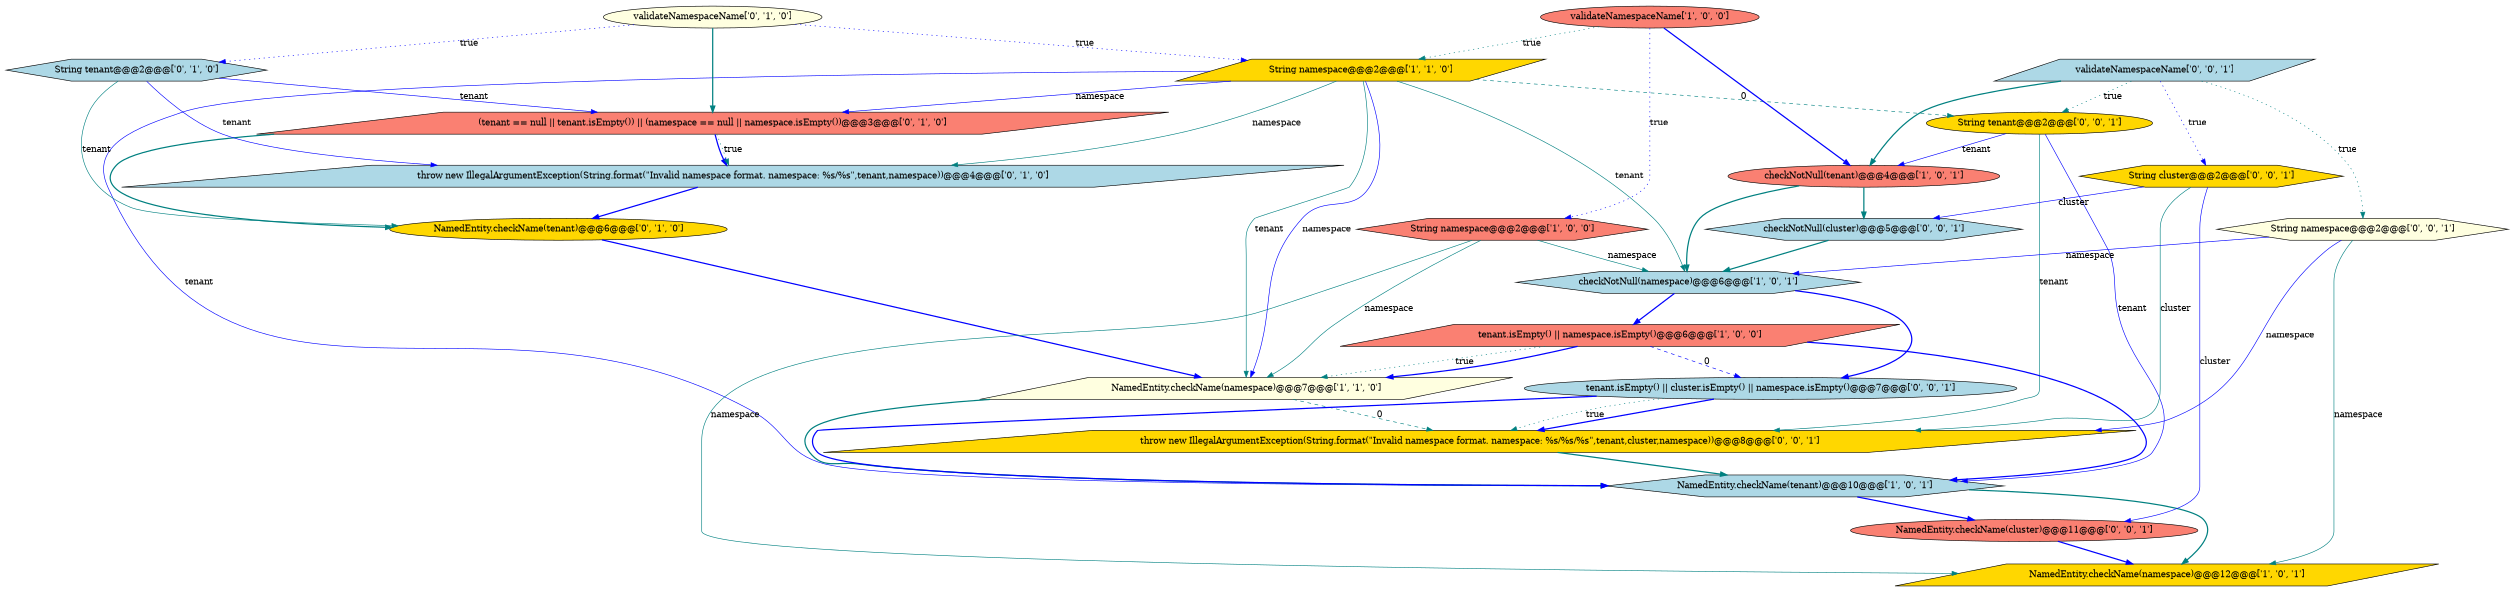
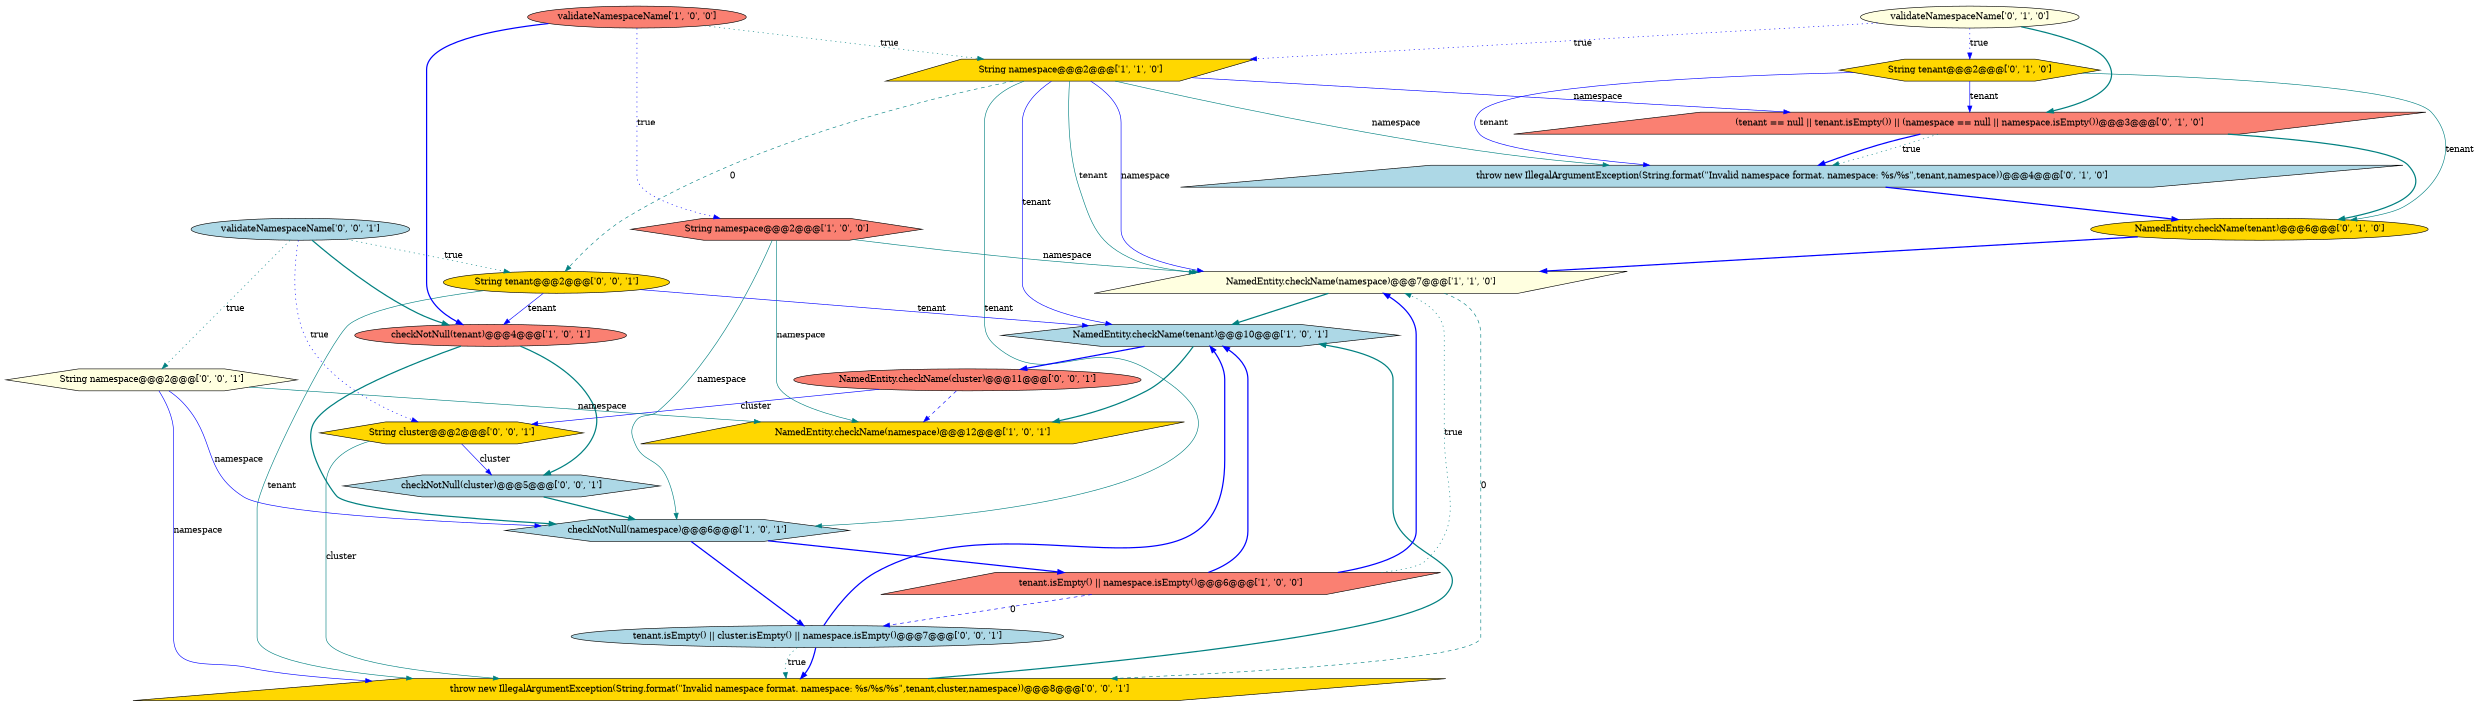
(137, 70) -> (1970, 70)
(2155, 70) -> (300, 229)
(2200, 377) -> (709, 406)
(2092, 552) -> (942, 404)
